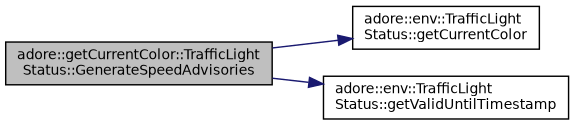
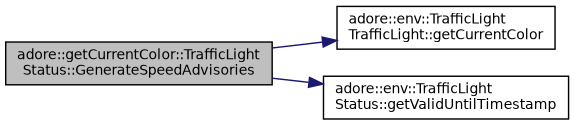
(446, 28) -> (446, 28)
